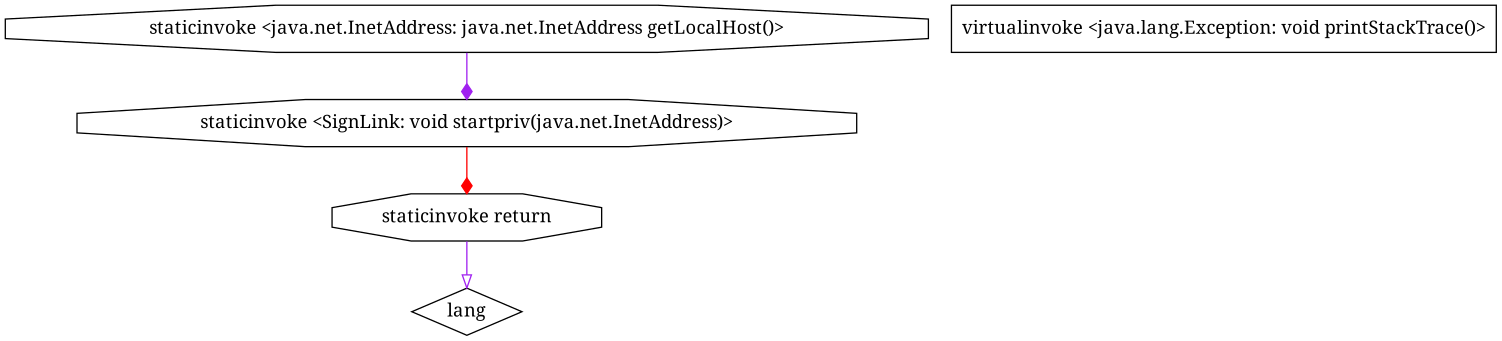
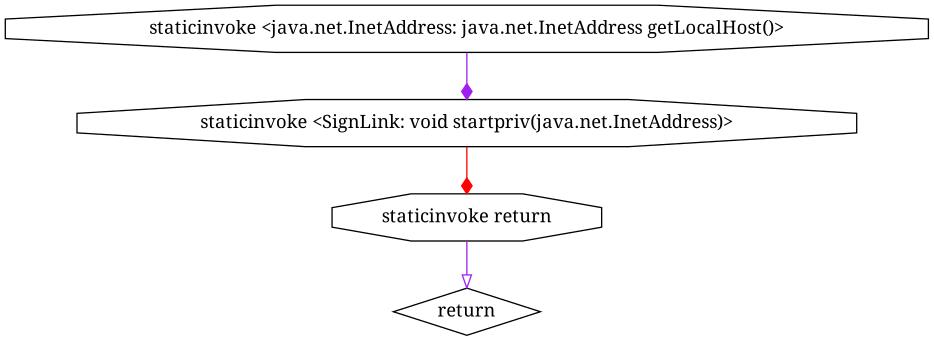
(1224, 29) -> none
(467, 312) -> (467, 312)
